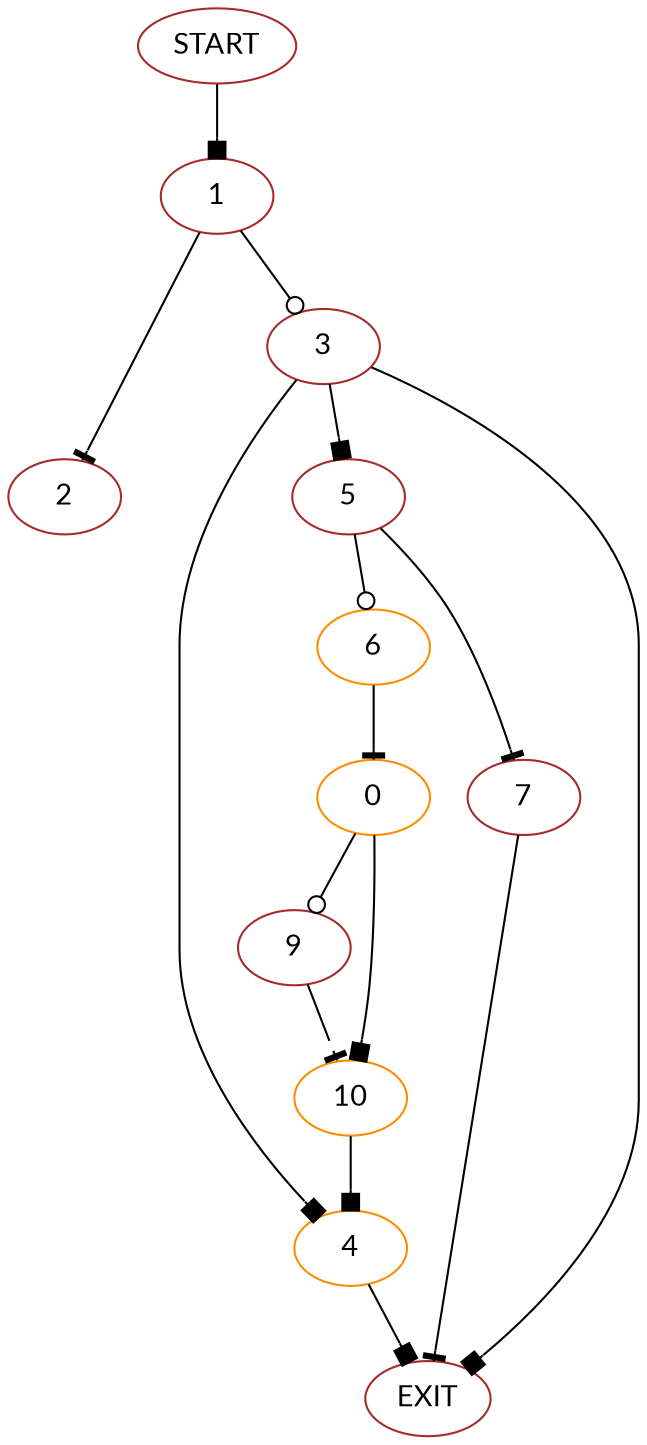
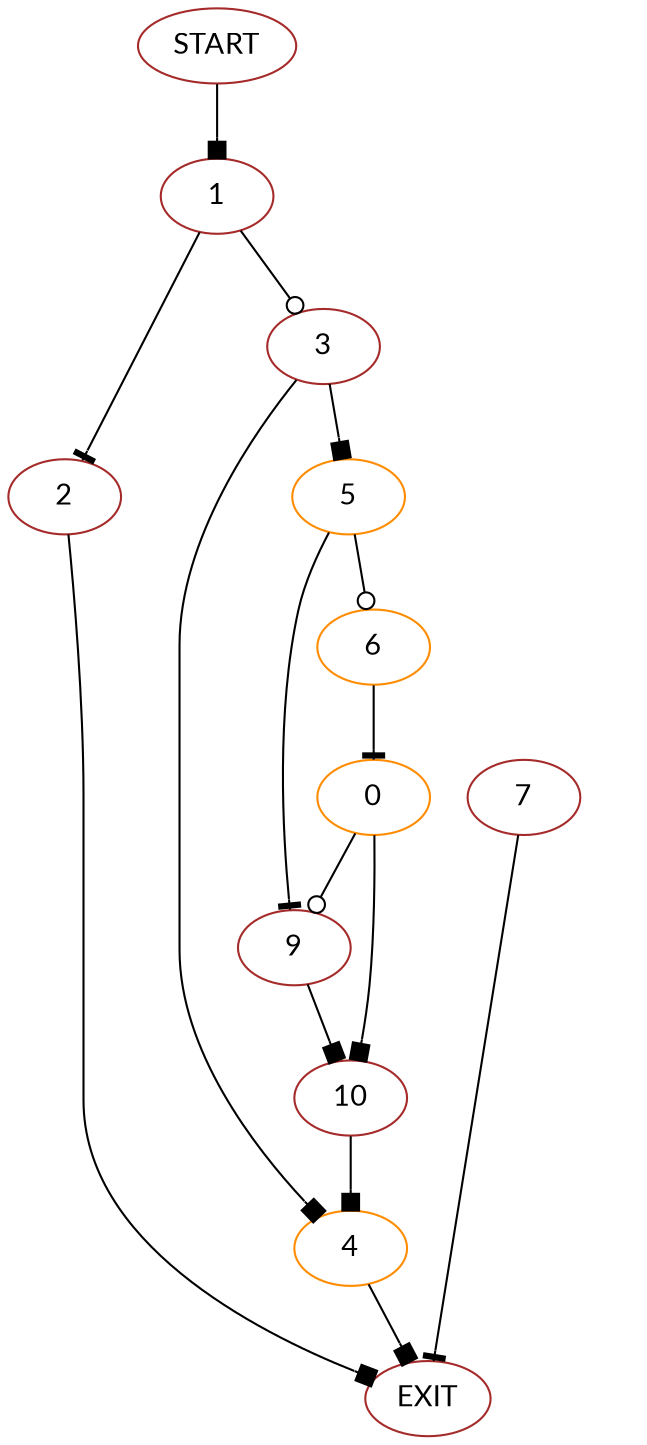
(349, 497) -> (349, 497)
(461, 630) -> (285, 712)
(639, 823) -> (84, 1019)
(319, 1013) -> (319, 1013)
(351, 1098) -> (351, 1098)
